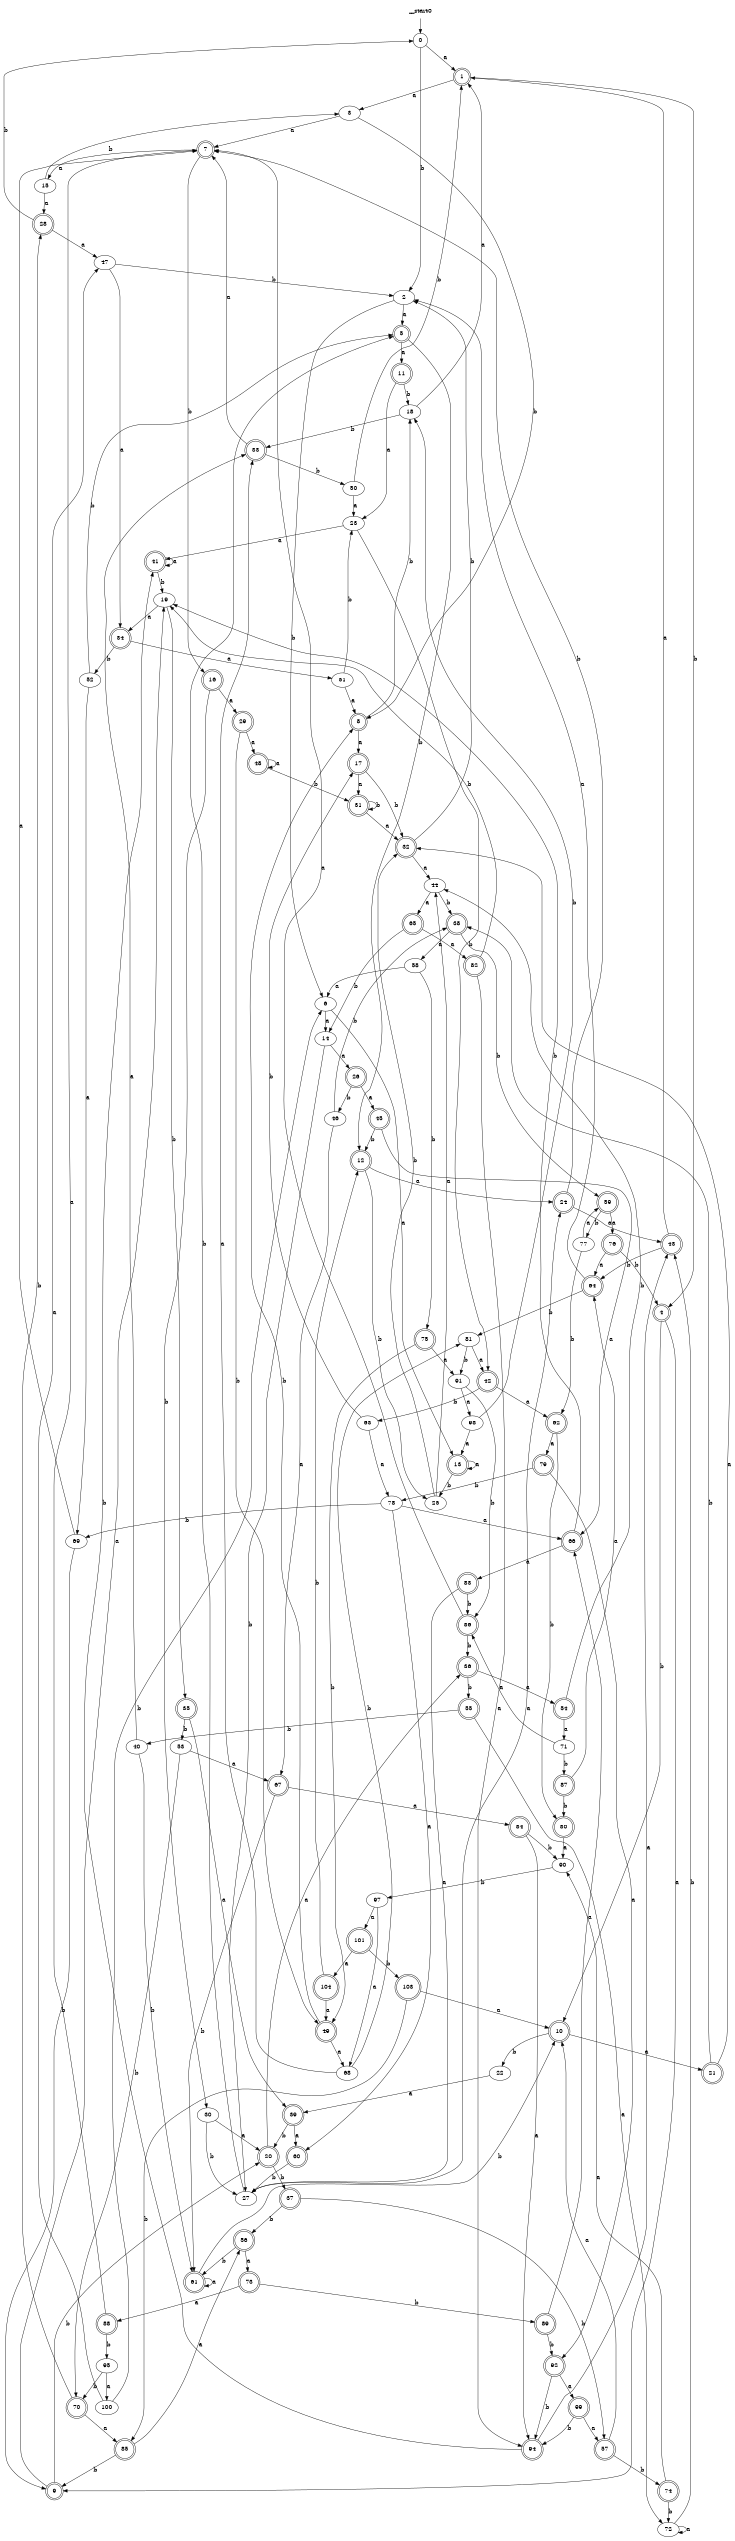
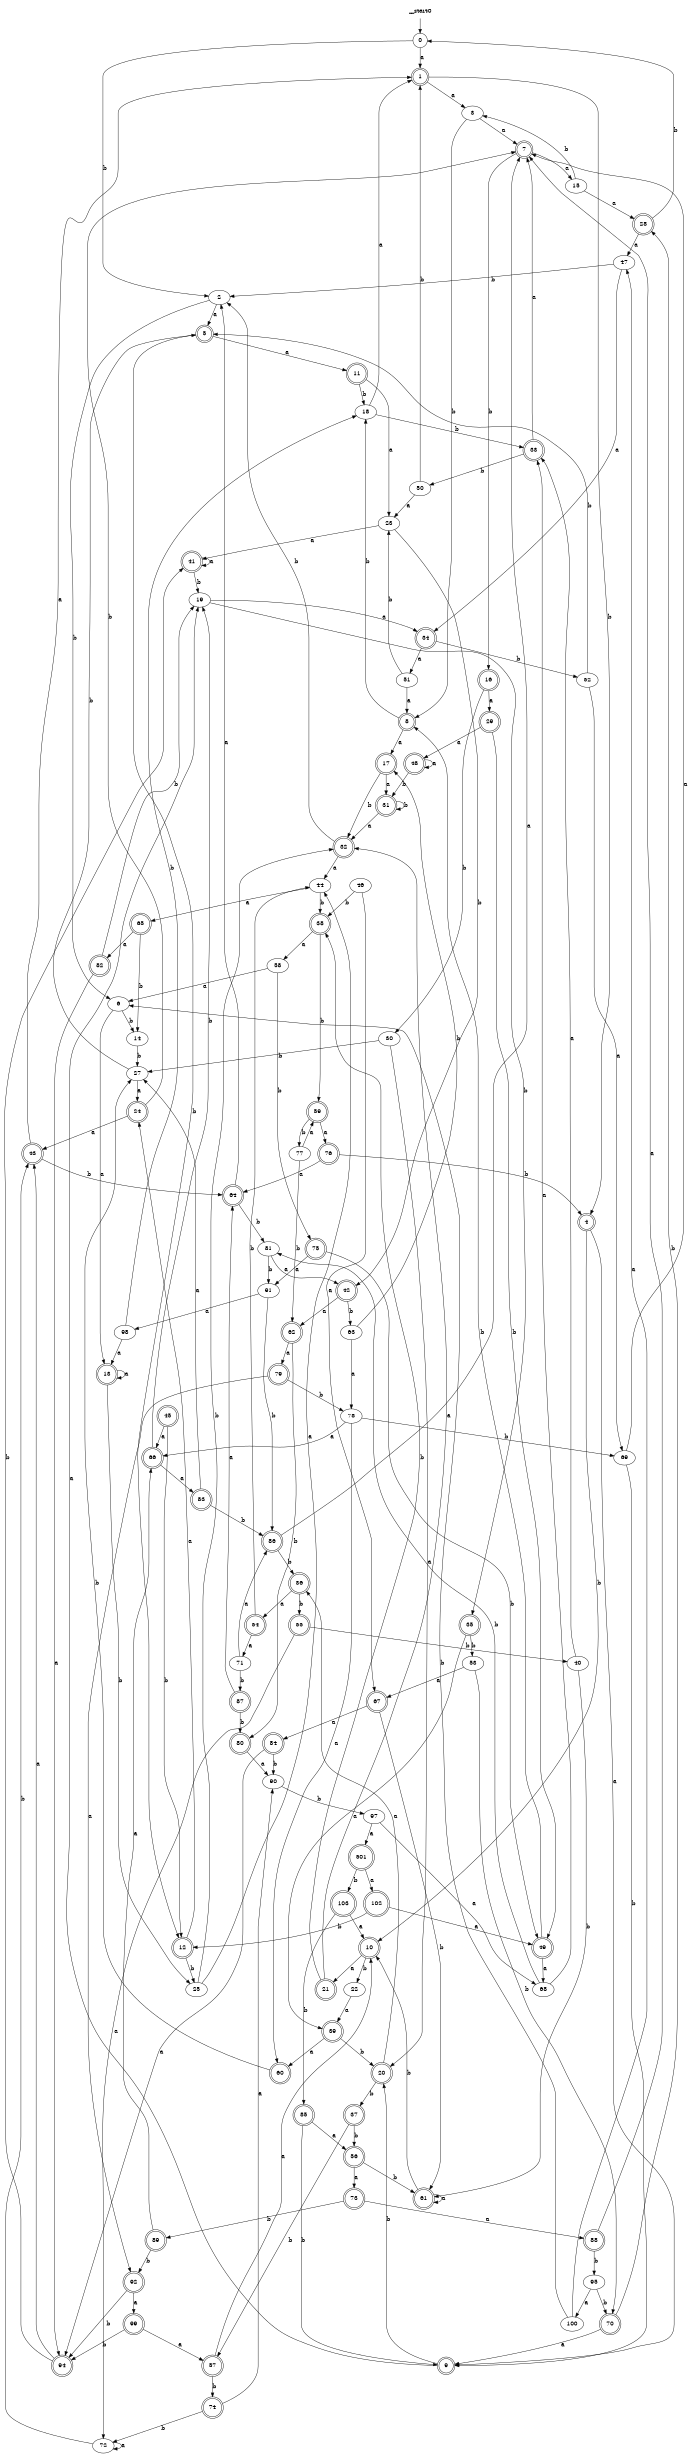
(327, 1021) -> (131, 1021)
(356, 1077) -> none
(360, 1941) -> (361, 1857)
(326, 1987) -> (377, 1904)
(99, 2427) -> (531, 2350)
